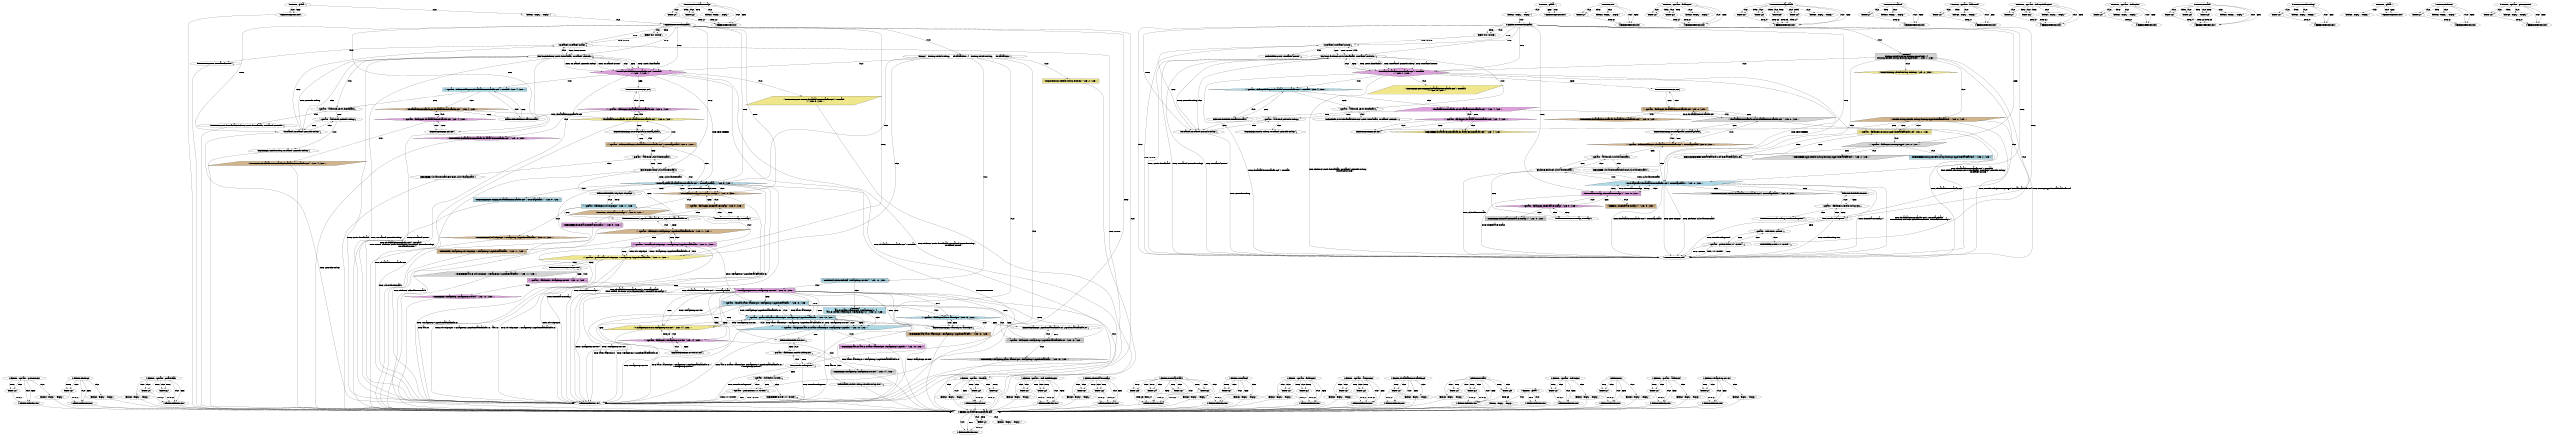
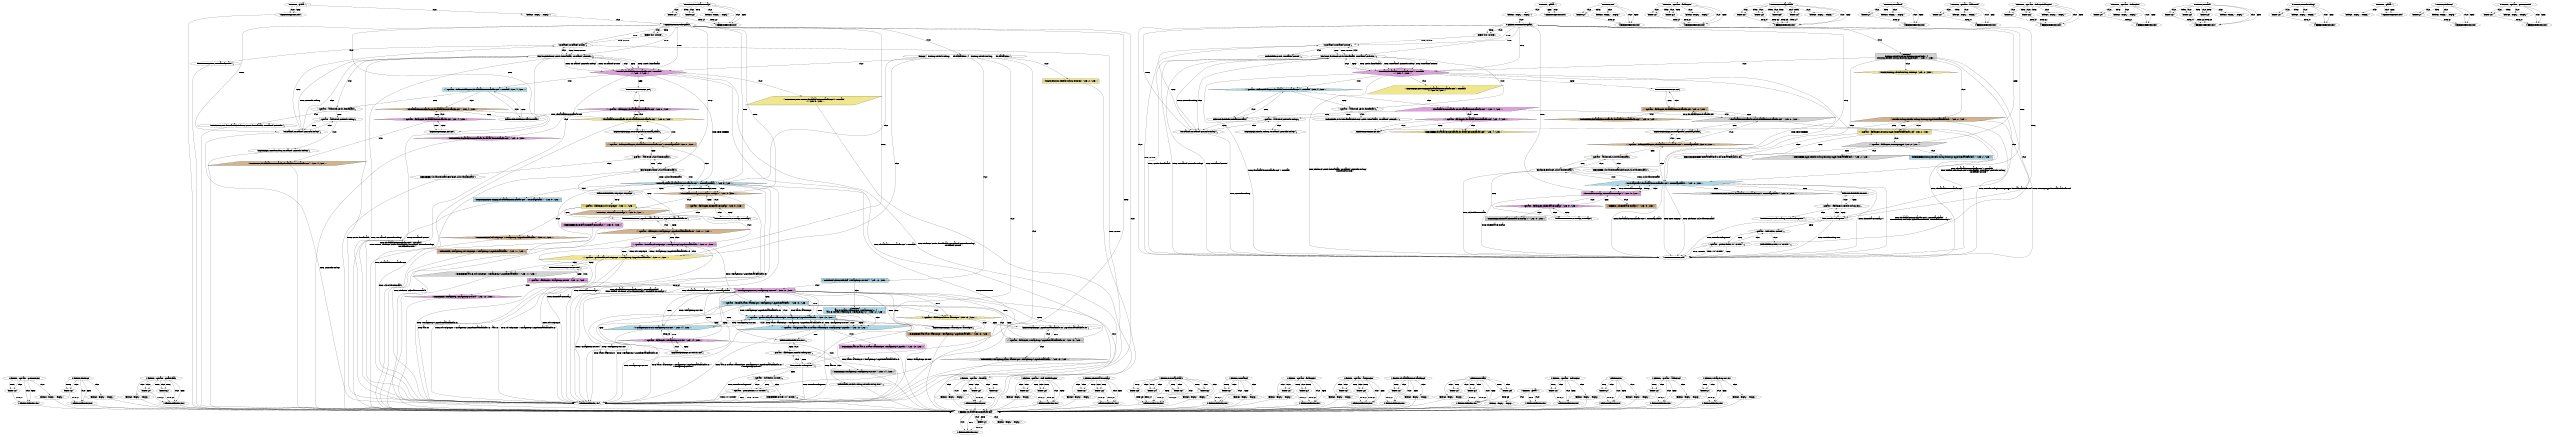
(607, 200) -> none
(608, 206) -> (608, 206)
(676, 285) -> (676, 285)
(712, 317) -> (707, 320)
(949, 318) -> (949, 318)
(947, 322) -> none
(953, 323) -> none
(662, 328) -> (662, 328)
(675, 334) -> (675, 334)
